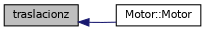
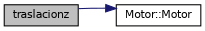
(103, 22) -> (92, 8)
